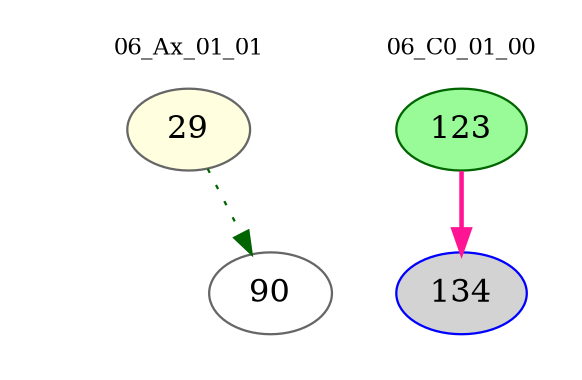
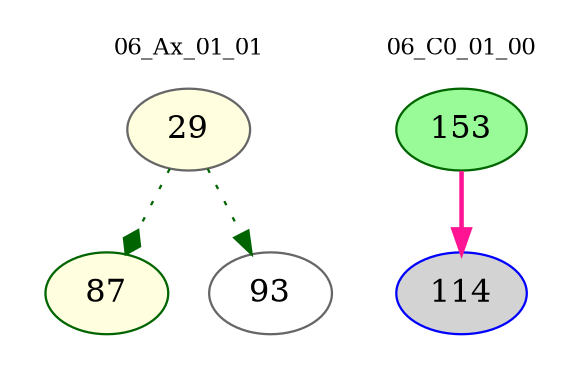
(462, 130) -> (462, 130)
none -> (107, 293)
(271, 293) -> (271, 293)
(462, 293) -> (462, 293)
